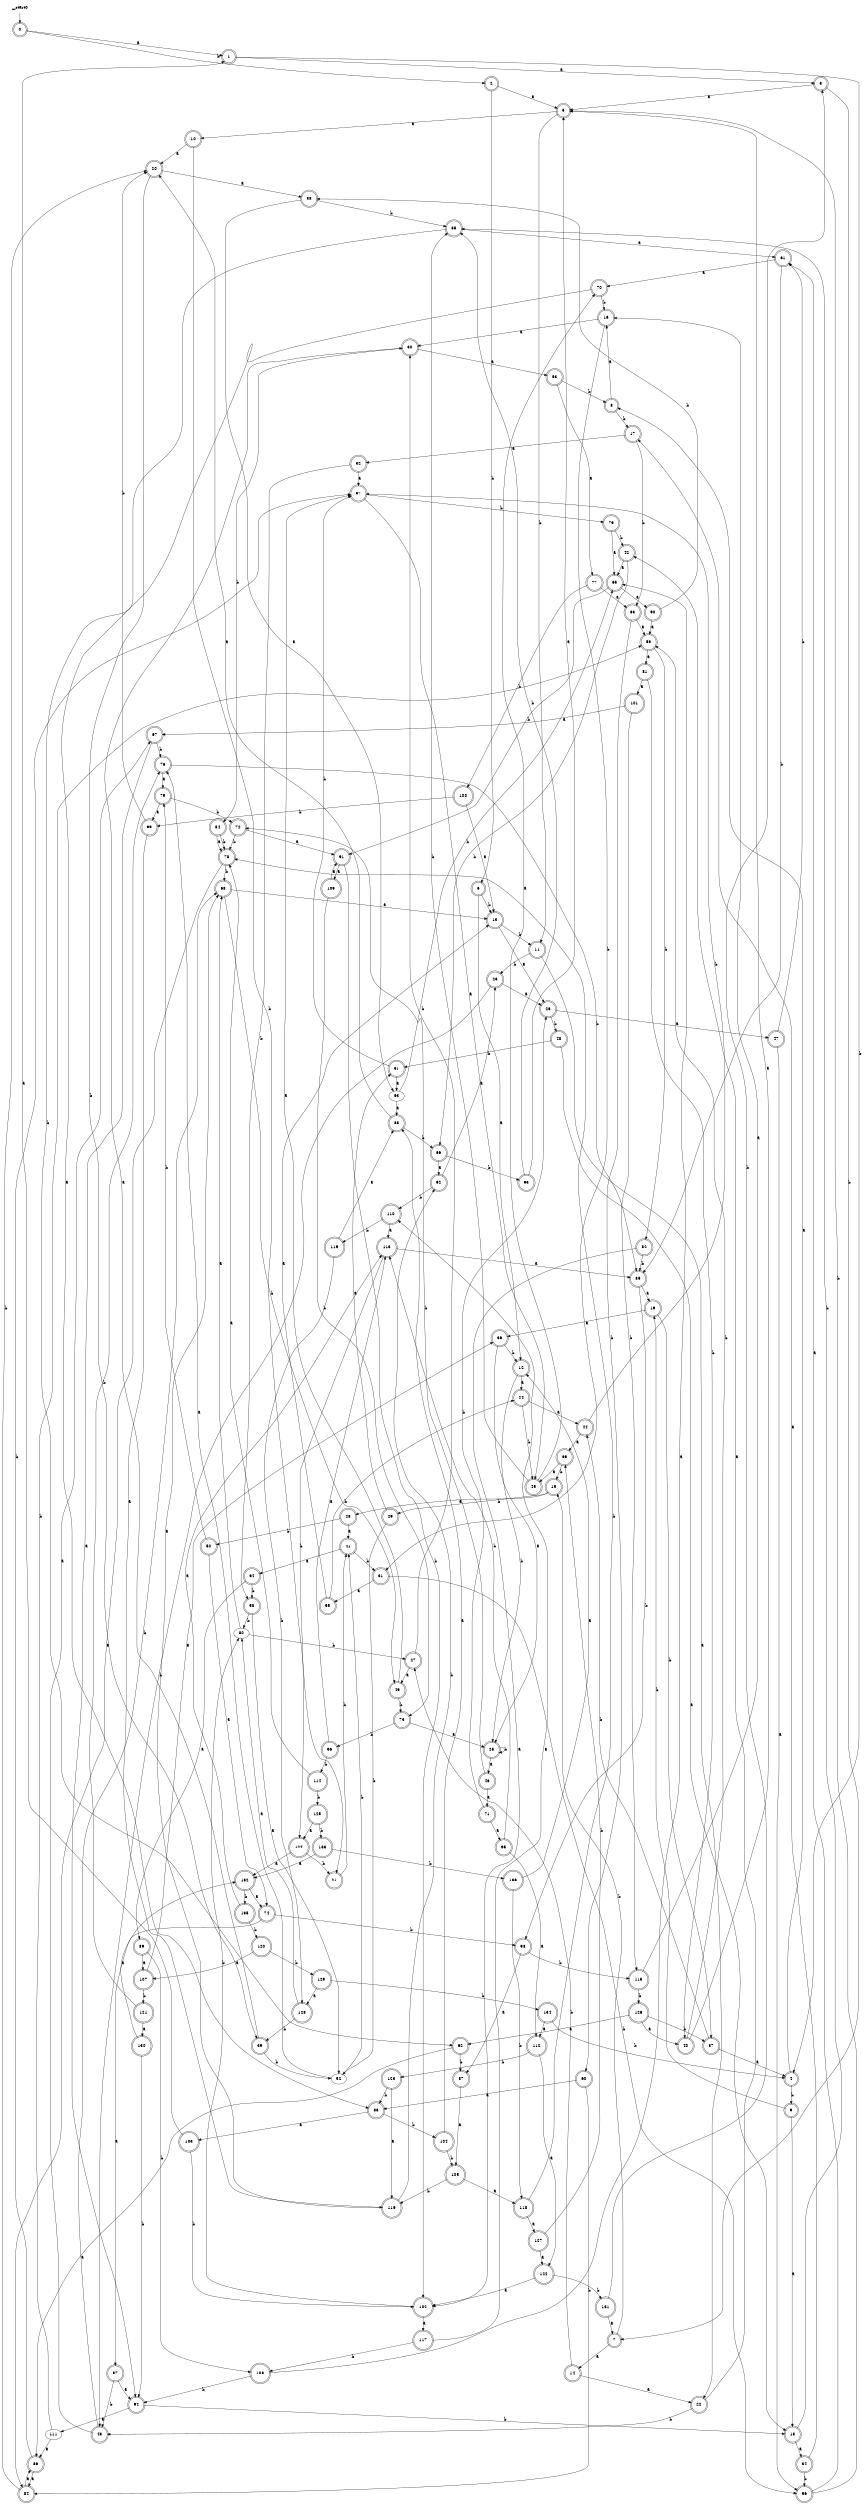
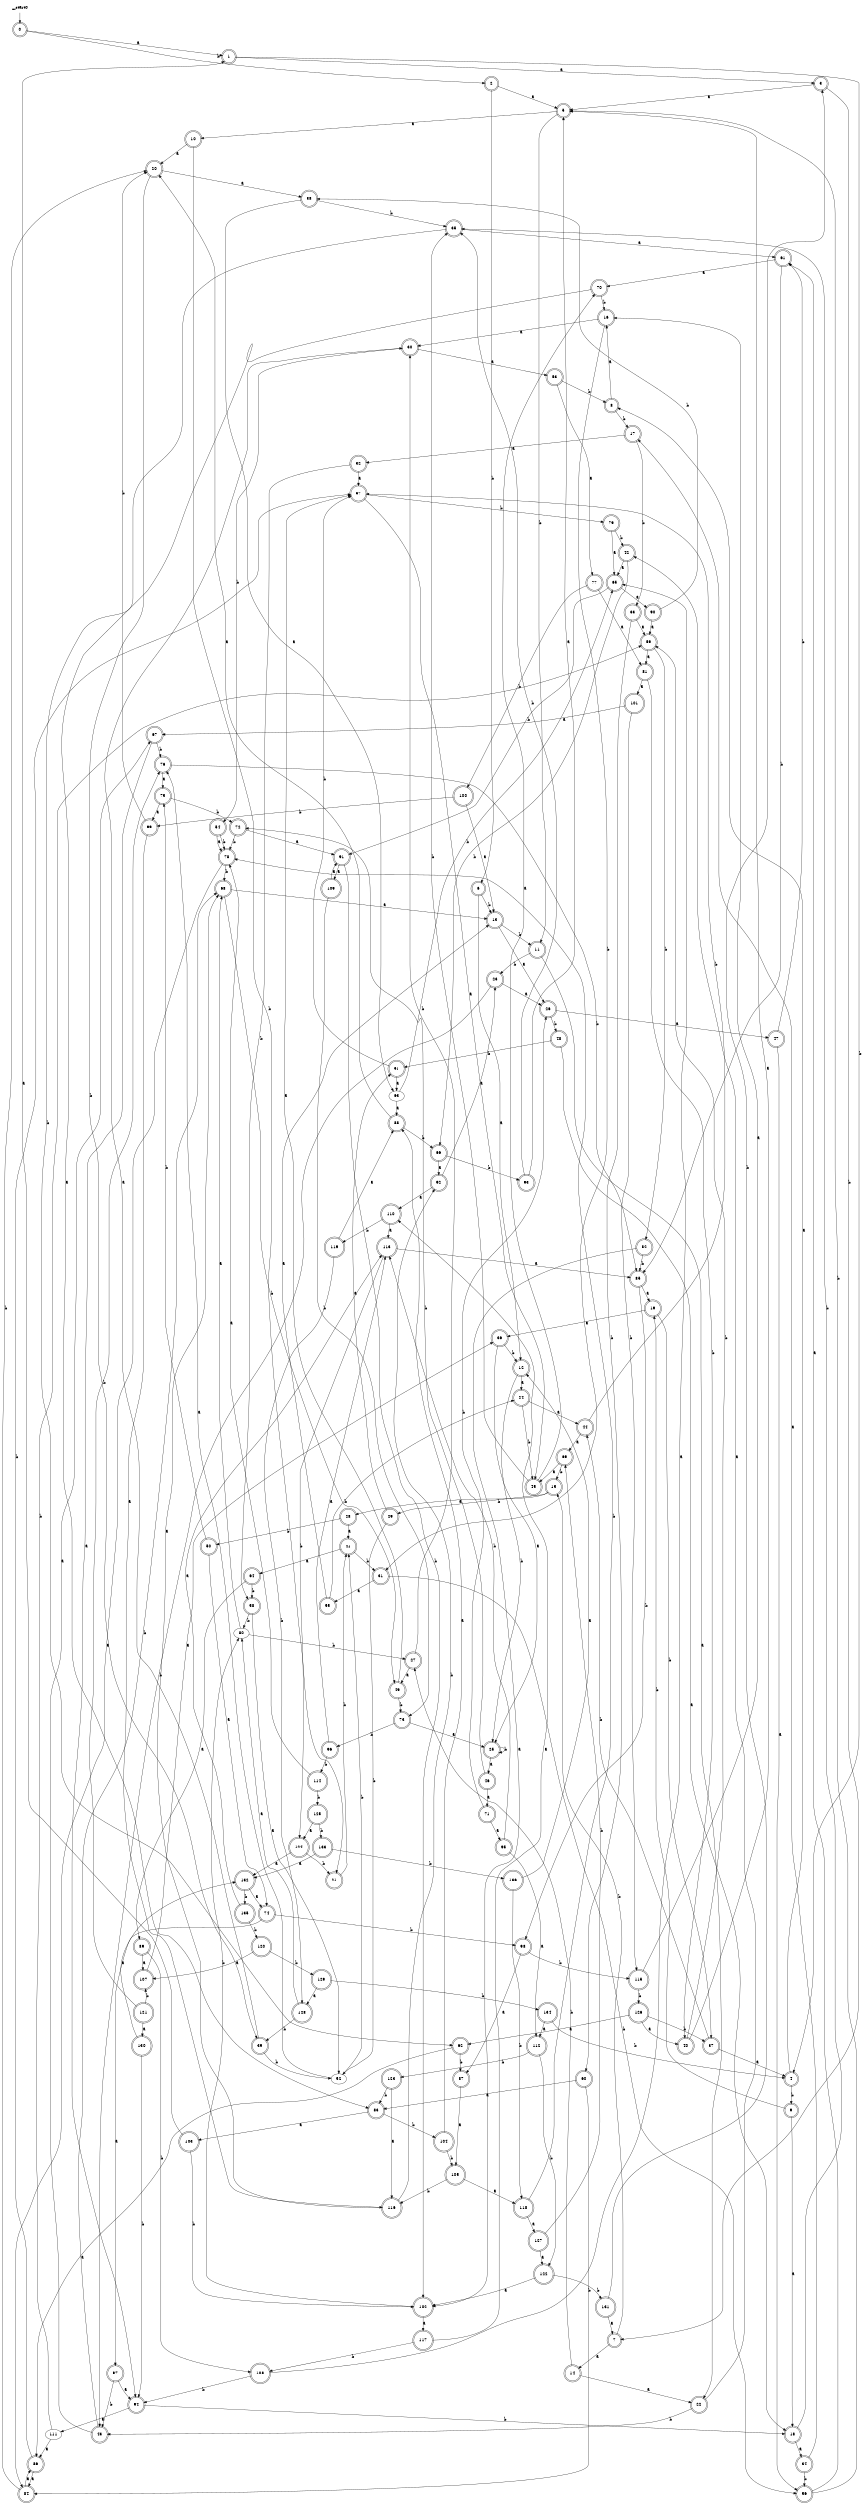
(612, 597) -> (619, 626)
(421, 1198) -> (421, 1198)
(143, 1995) -> (146, 1998)
(552, 2158) -> (552, 2158)
